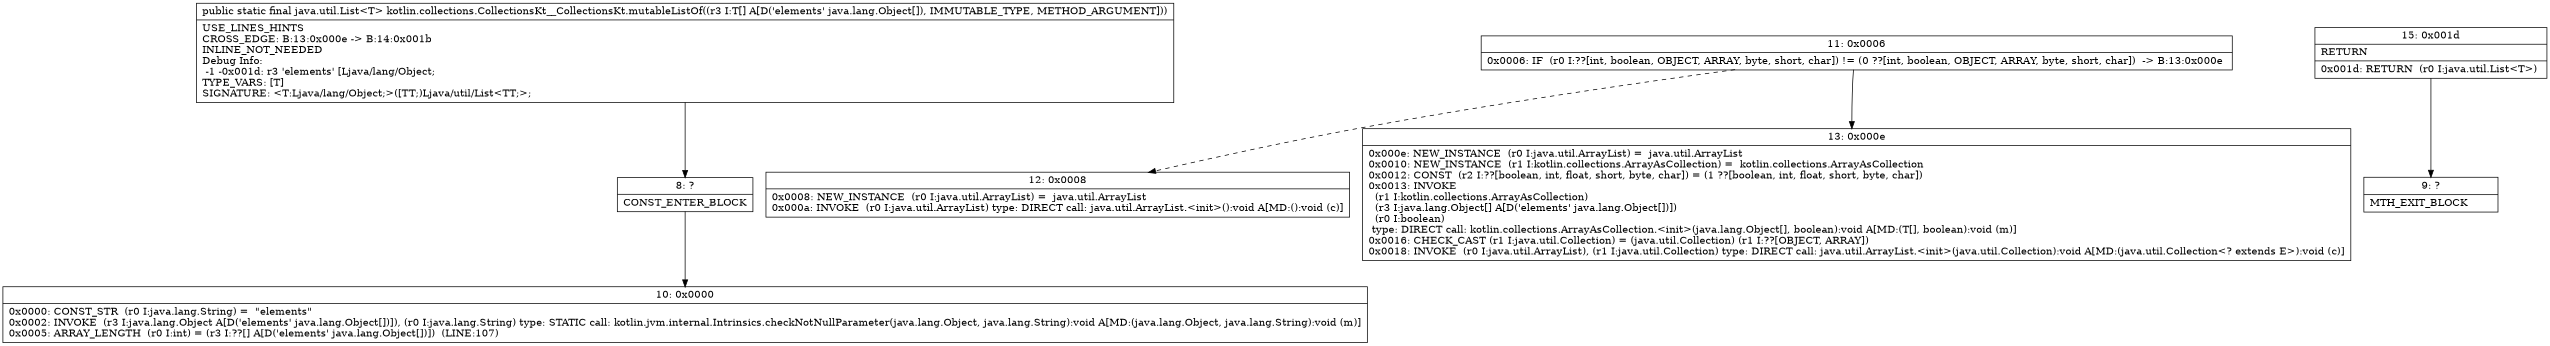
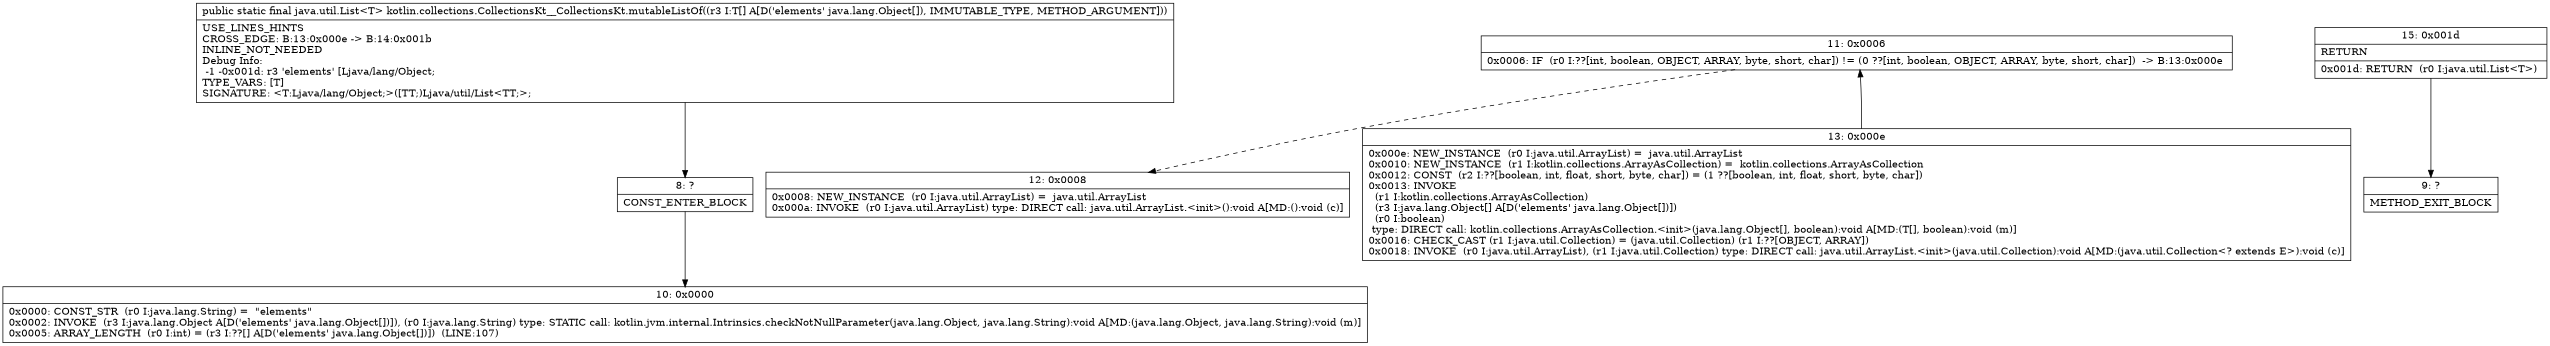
(1852, 96) -> (1861, 103)
(2419, 203) -> (2431, 203)
